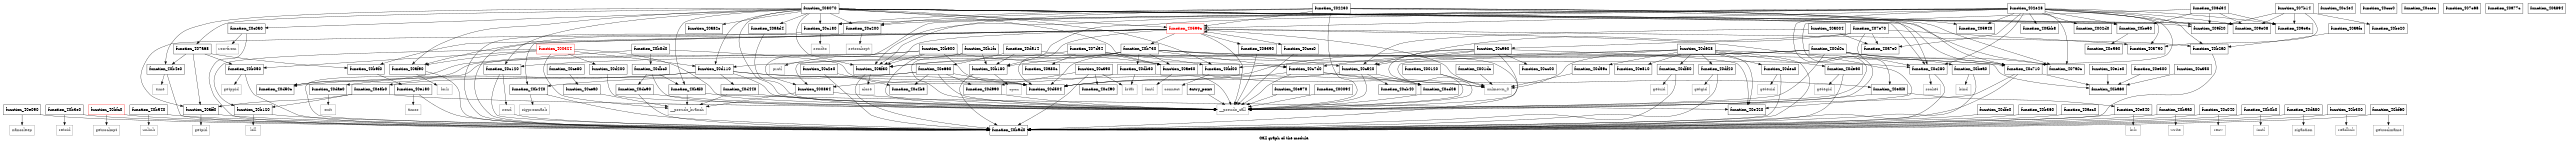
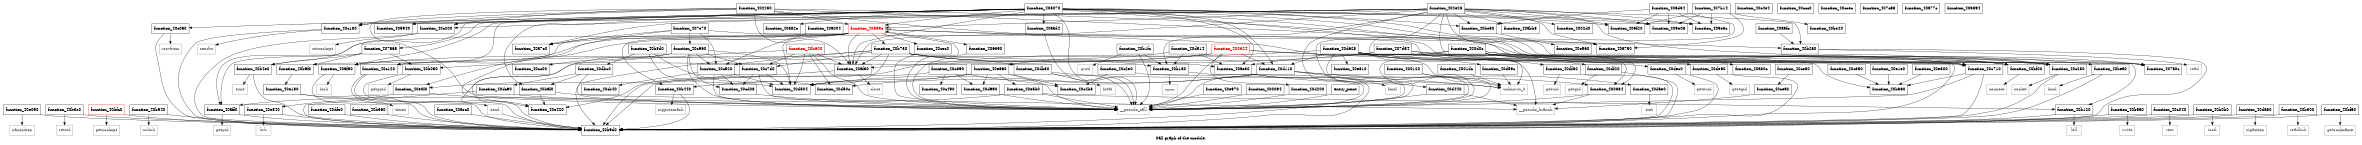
(938, 49) -> (806, 49)
none -> (2194, 69)
(1111, 79) -> (1028, 82)
